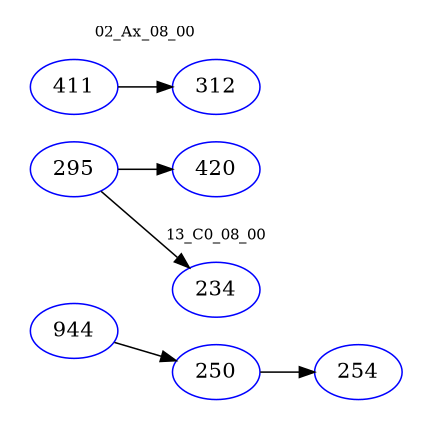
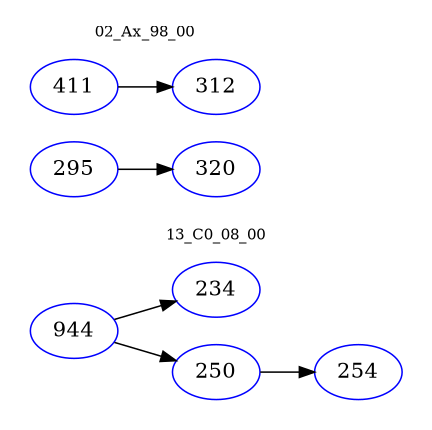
(145, 33) -> (145, 33)
(216, 169) -> (216, 169)
(147, 231) -> (138, 313)
